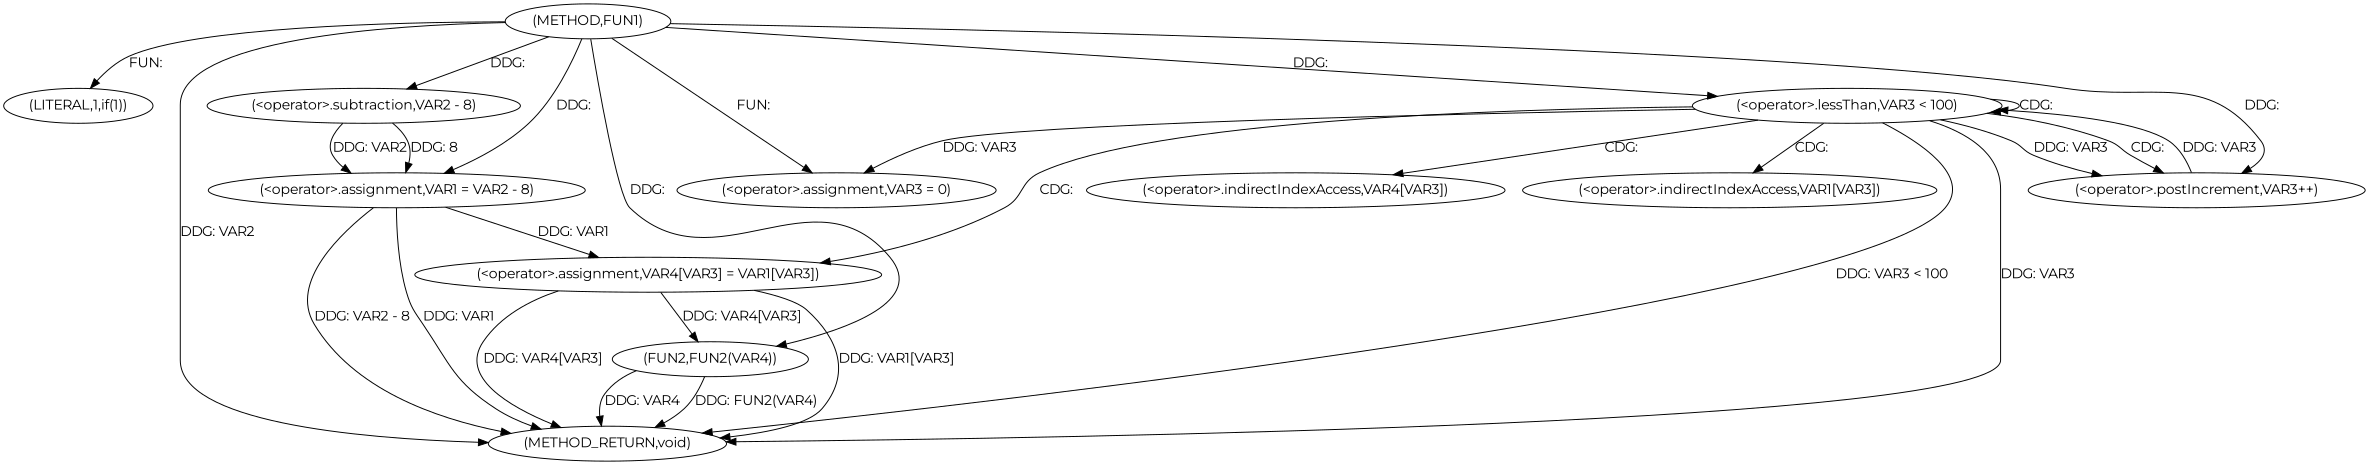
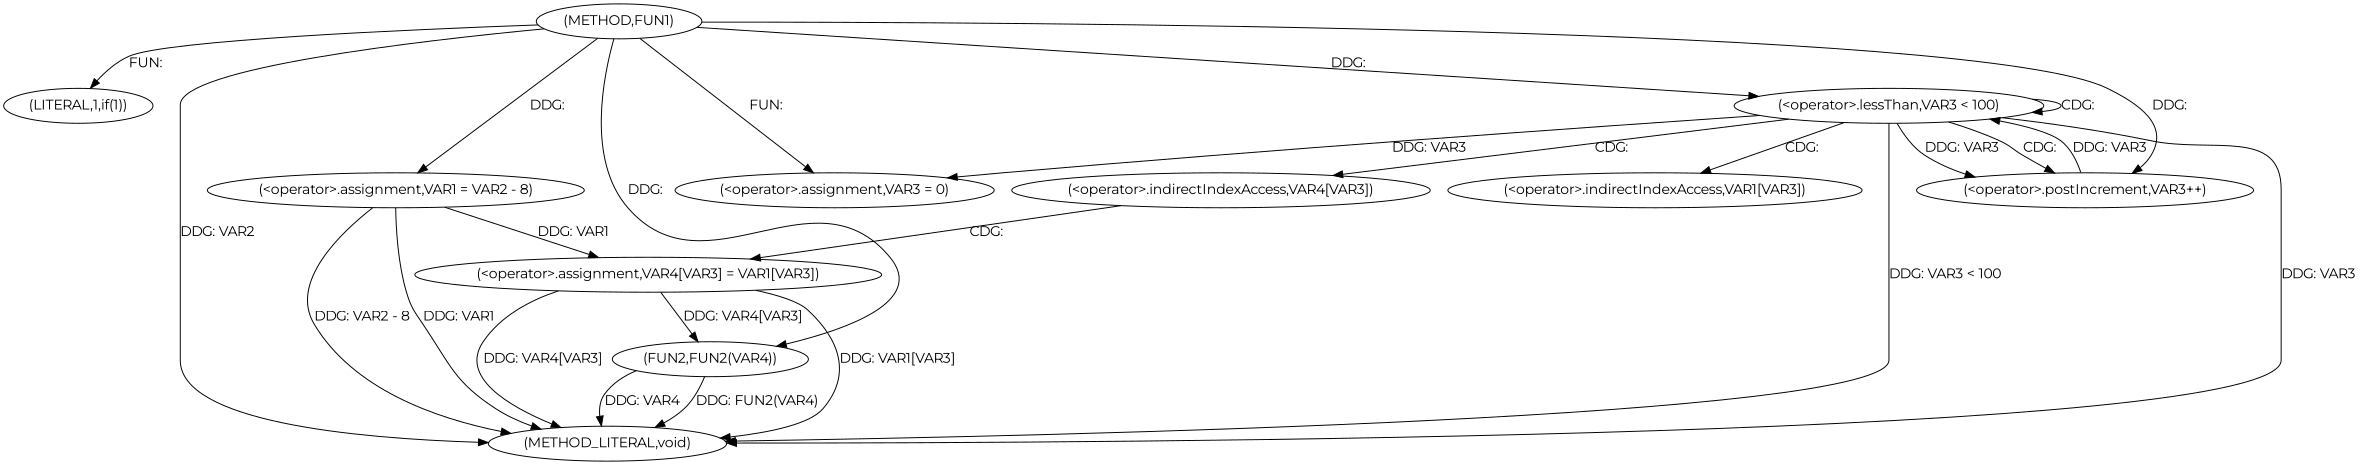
(364, 106) -> none
(1247, 129) -> (941, 232)
(607, 444) -> (607, 444)
